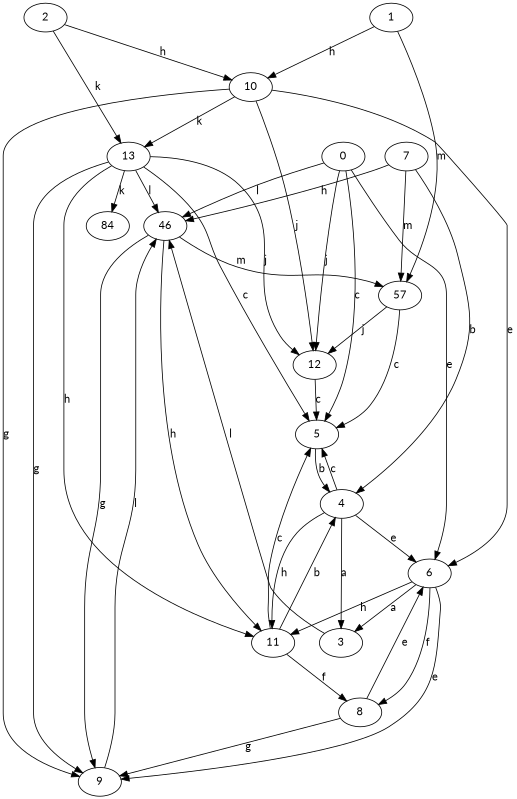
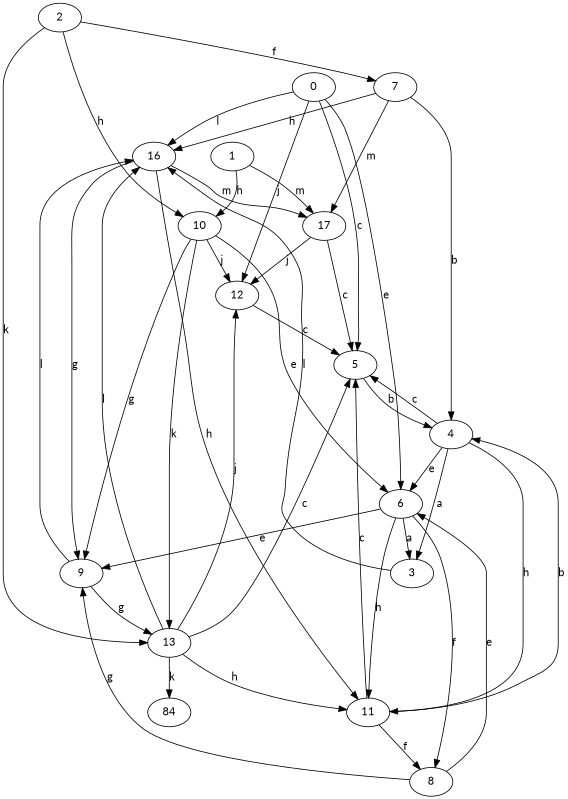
none -> (225, 48)
(165, 226) -> (154, 157)
(400, 295) -> (324, 226)
(34, 453) -> (115, 612)
